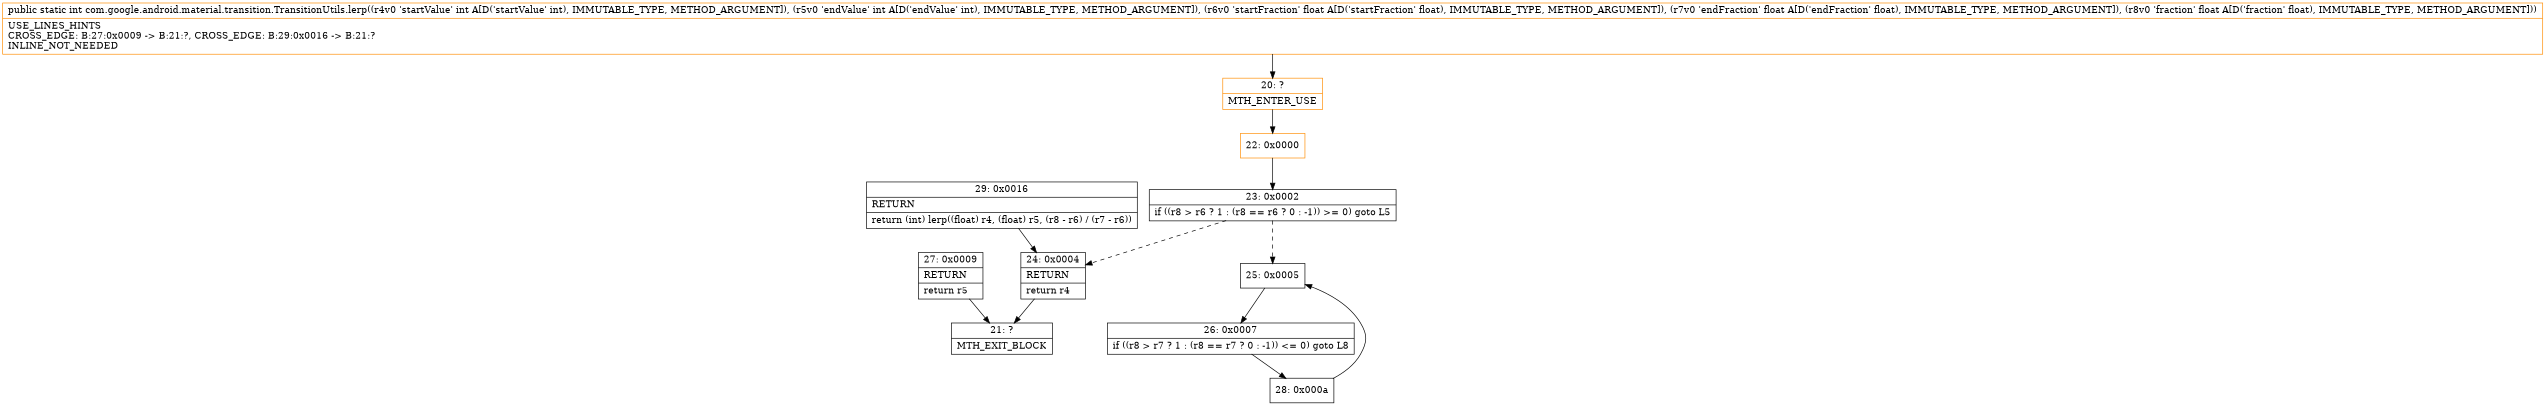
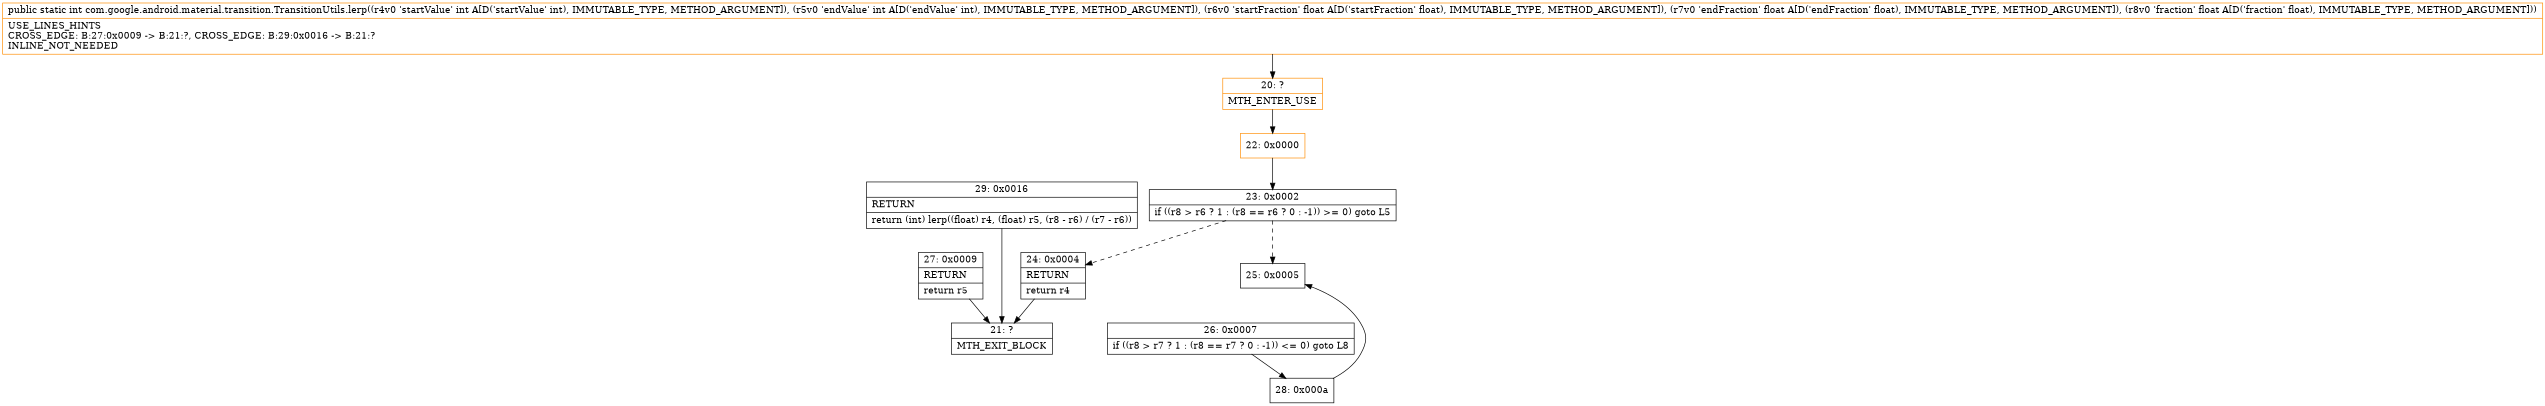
(1026, 238) -> (1002, 272)
(1255, 303) -> none
